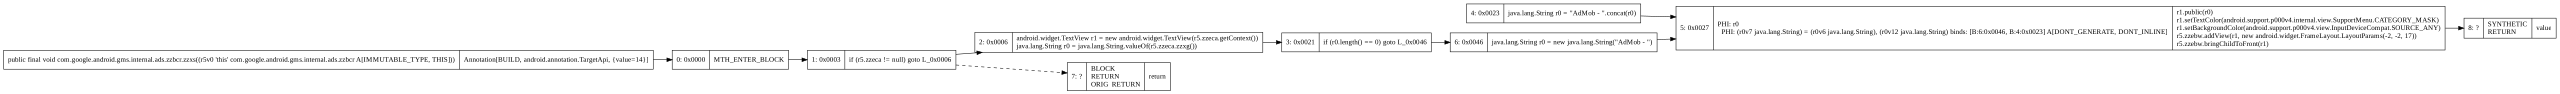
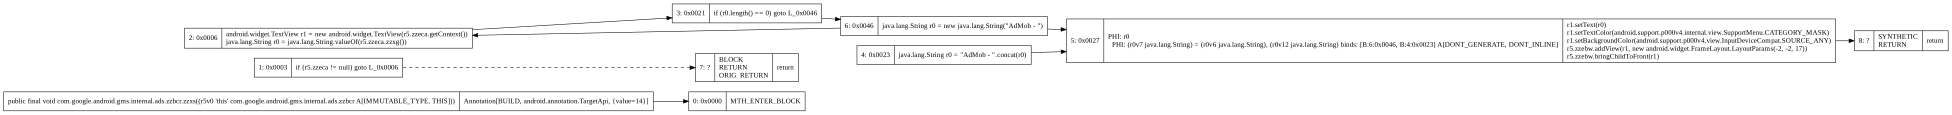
(2195, 12) -> (1587, 25)
(2544, 28) -> (1935, 41)
(966, 54) -> (659, 32)
(795, 60) -> none
